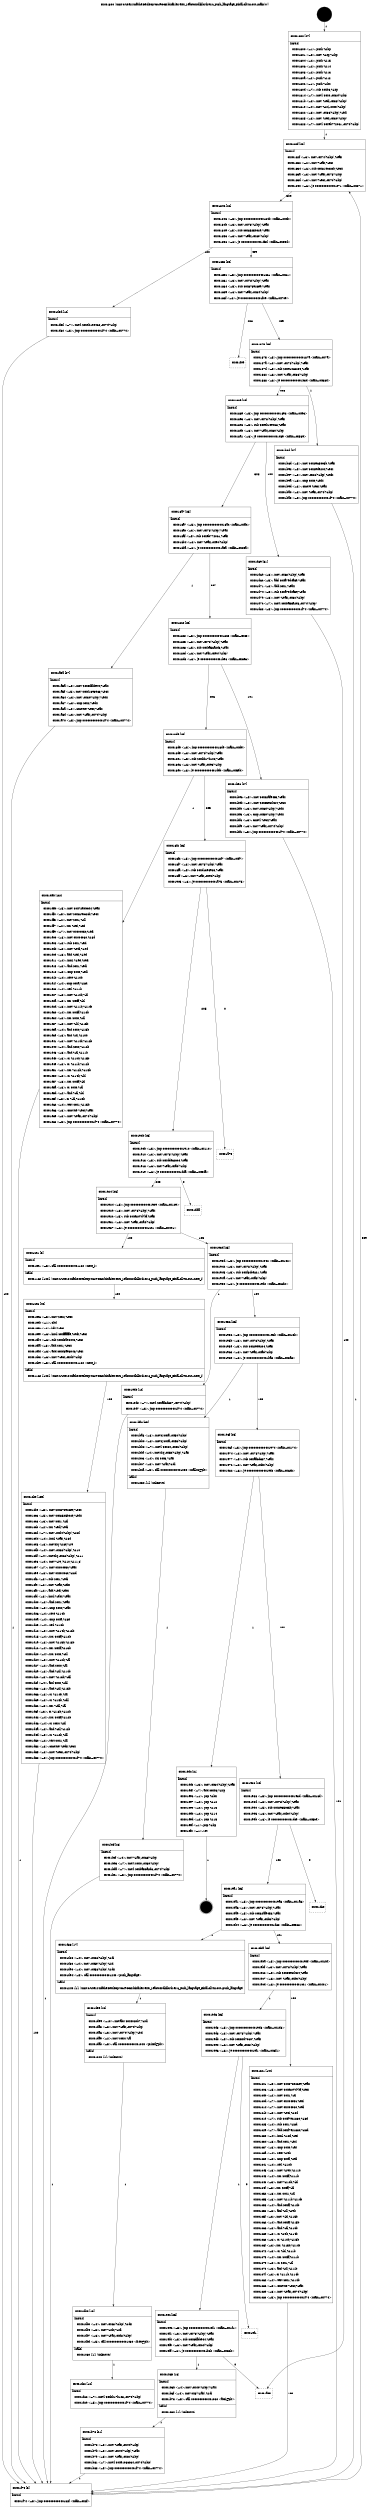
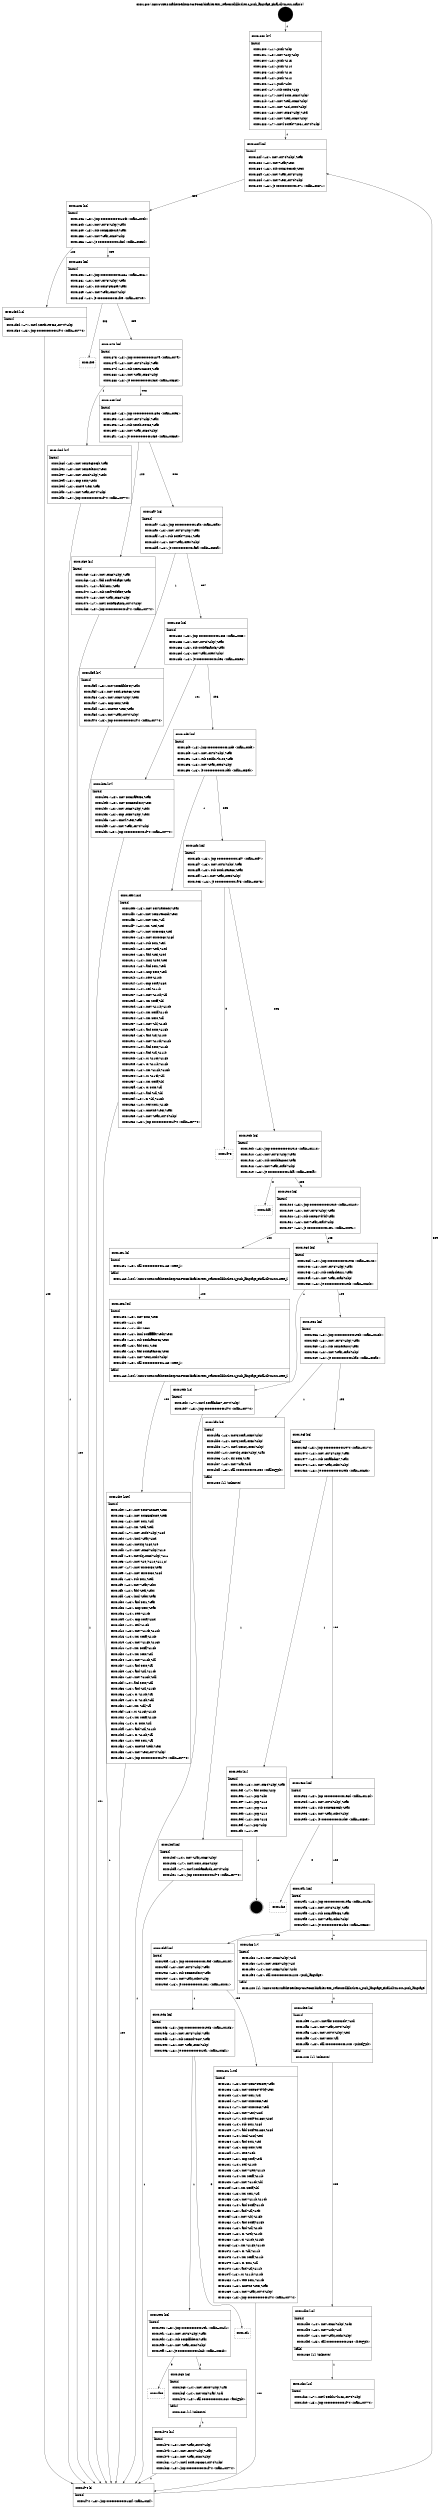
(343, 1520) -> (77, 1549)
(125, 2185) -> (335, 2185)
